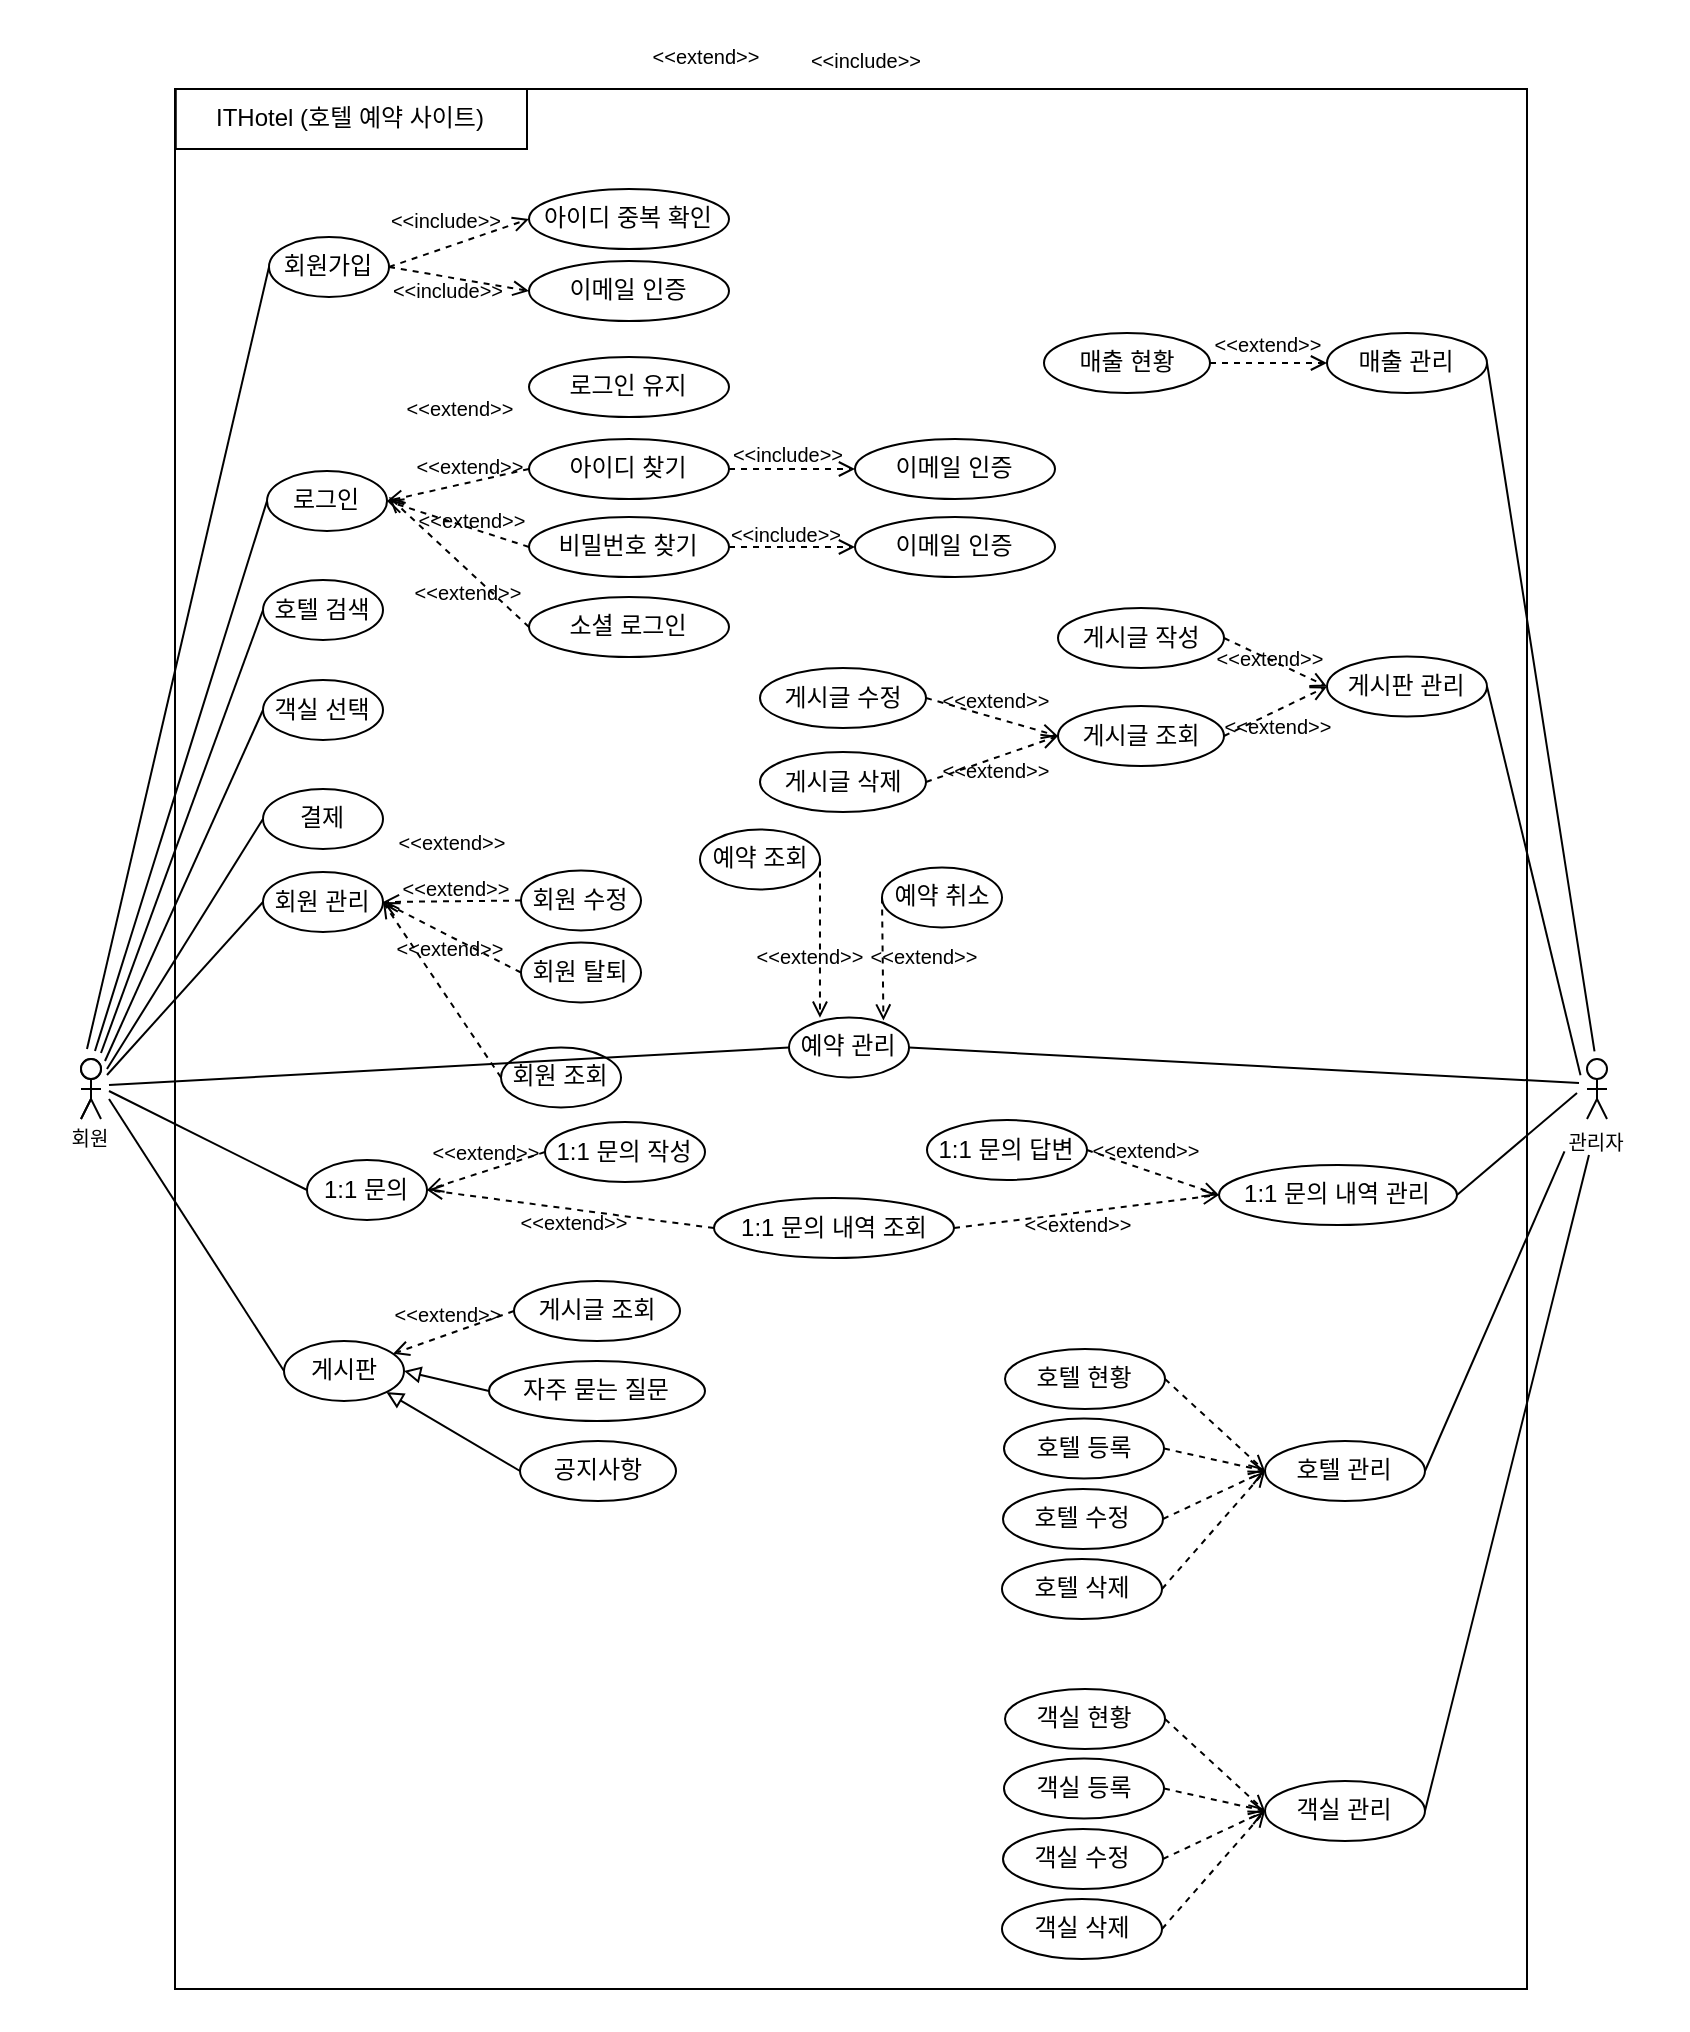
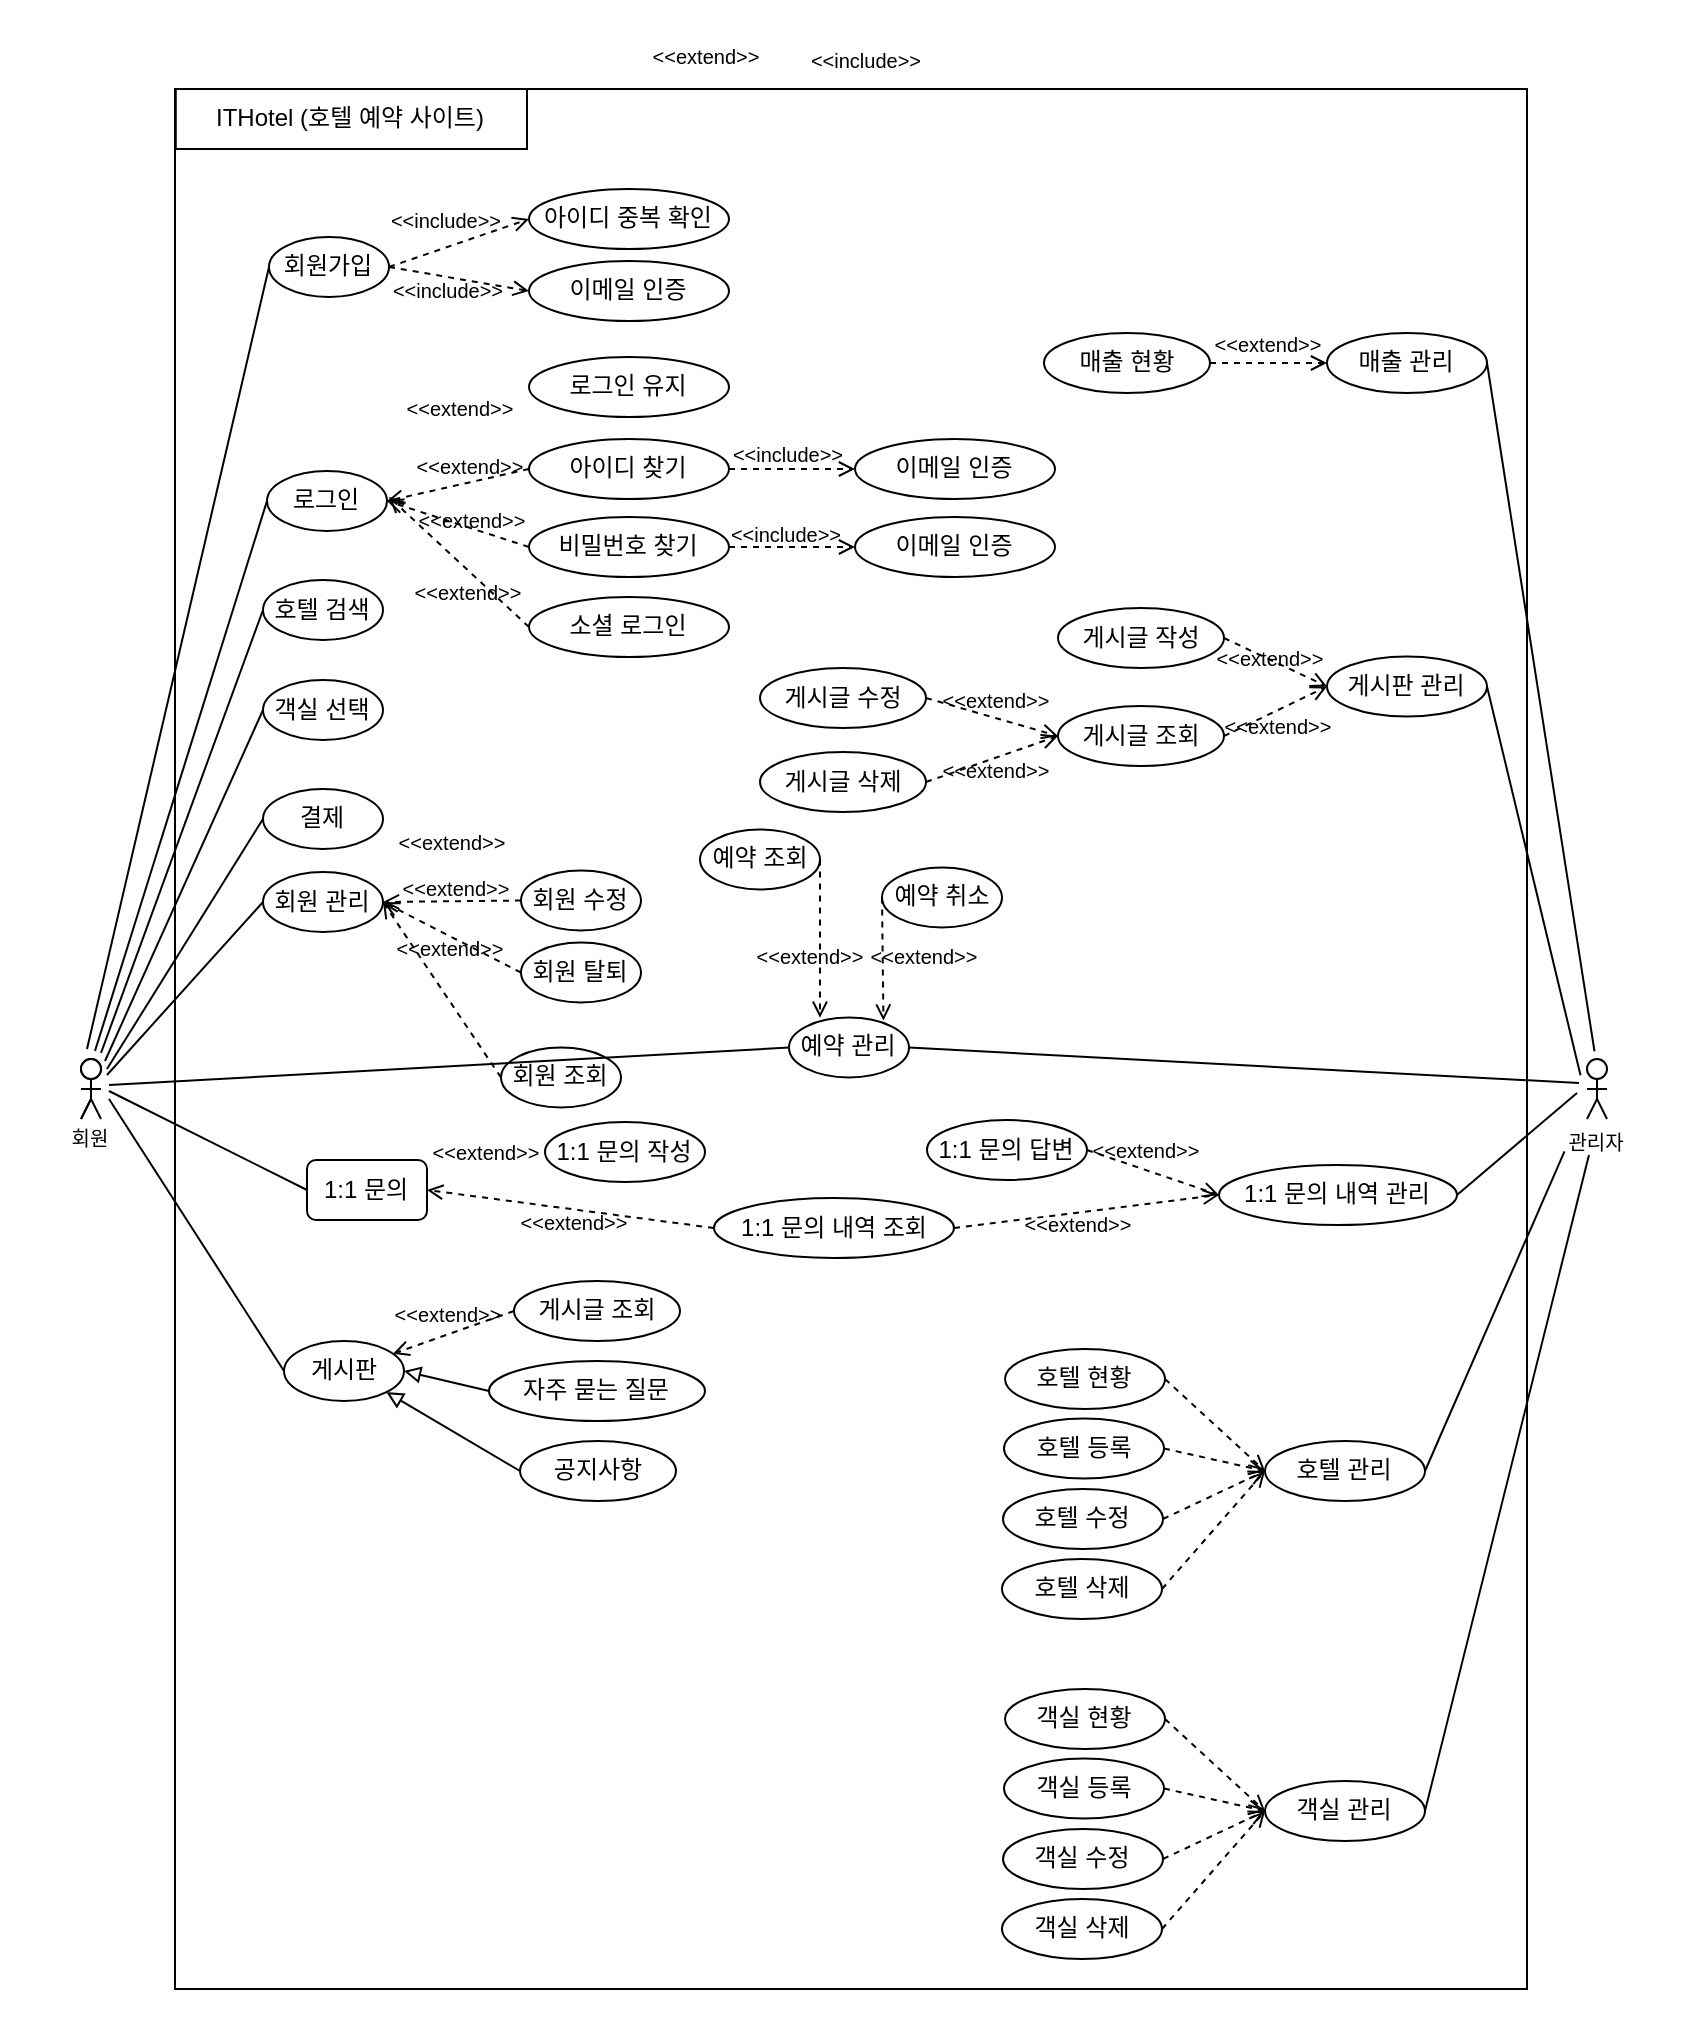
(492, 1169) -> none
(367, 1190) -> (367, 1190)
